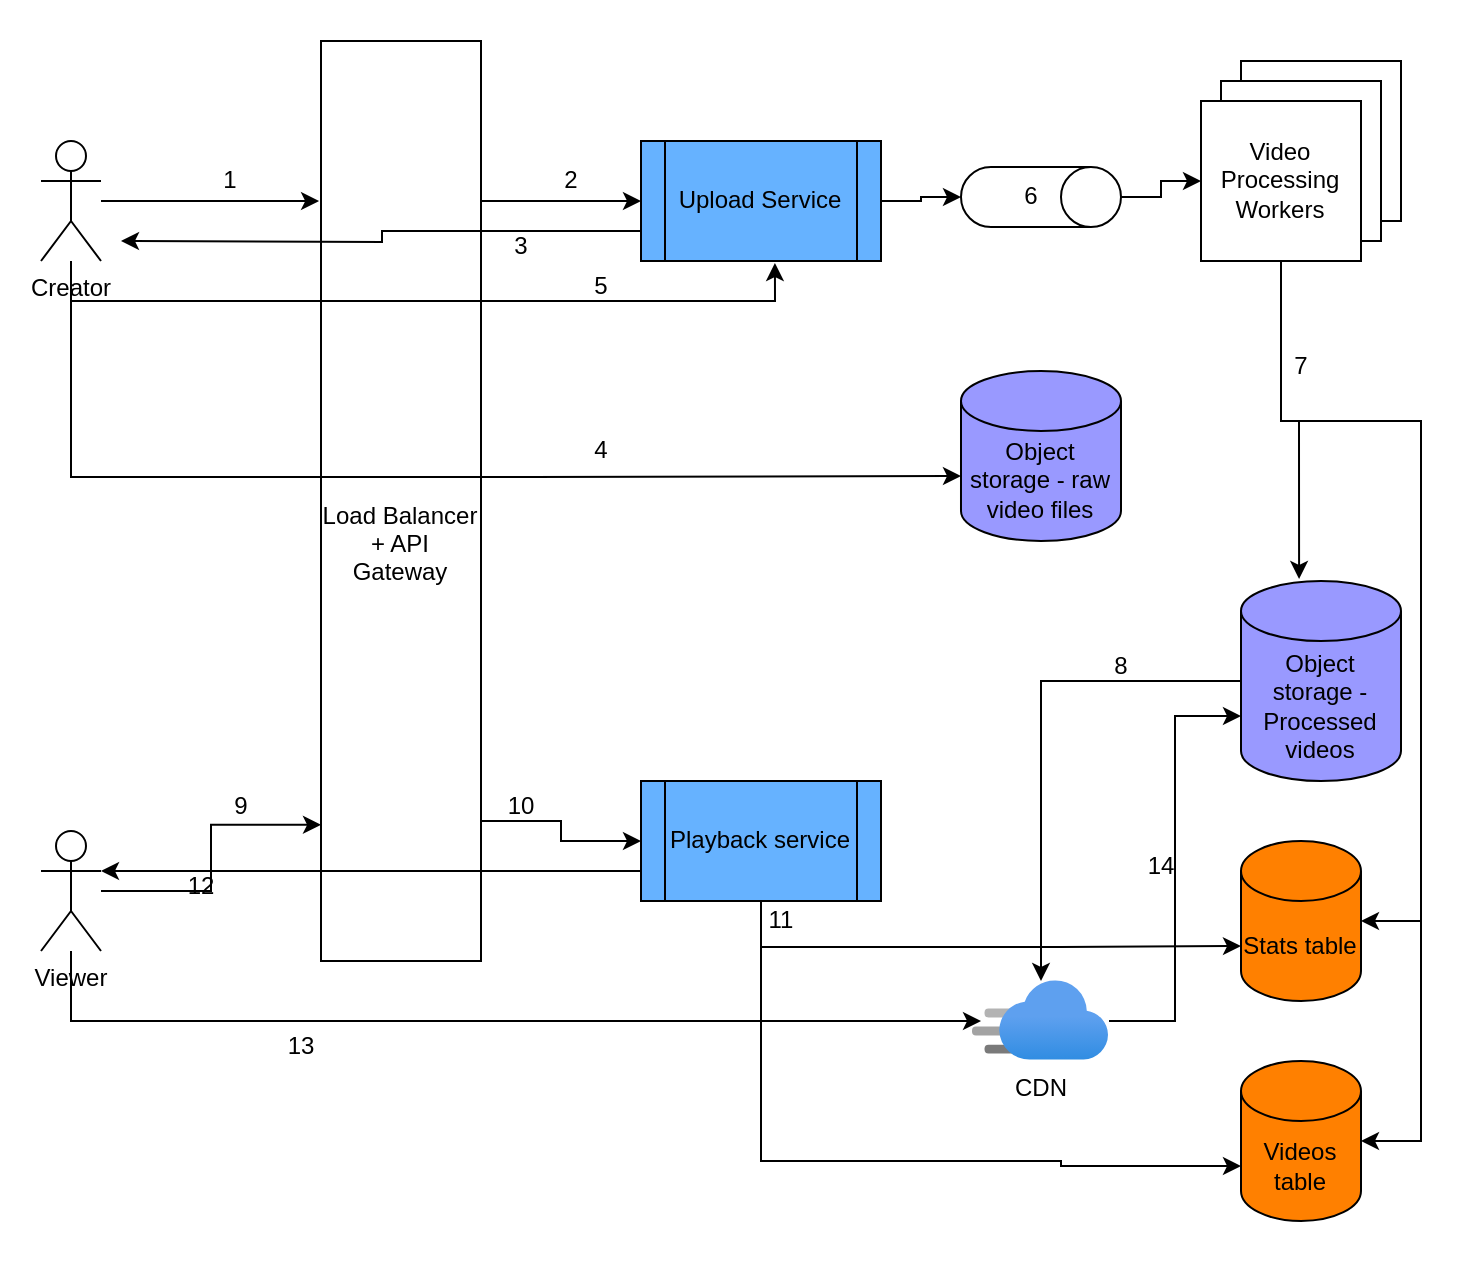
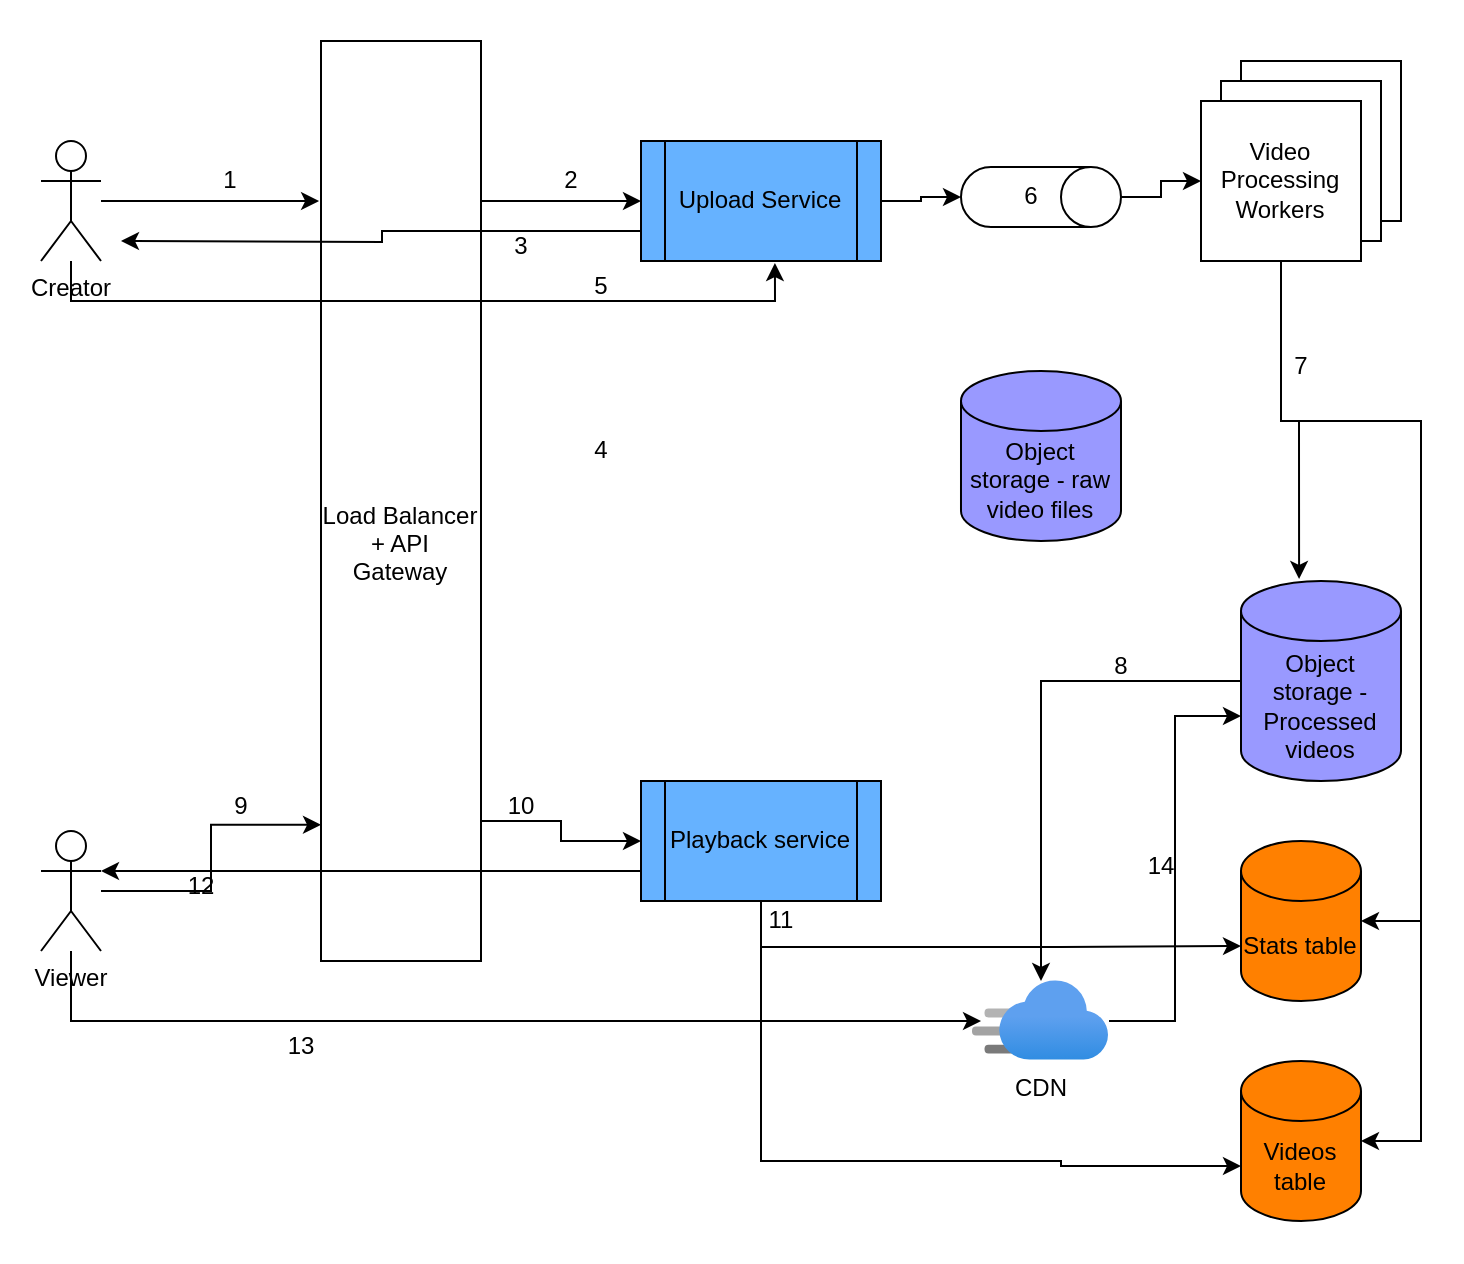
(423, 477) -> none
